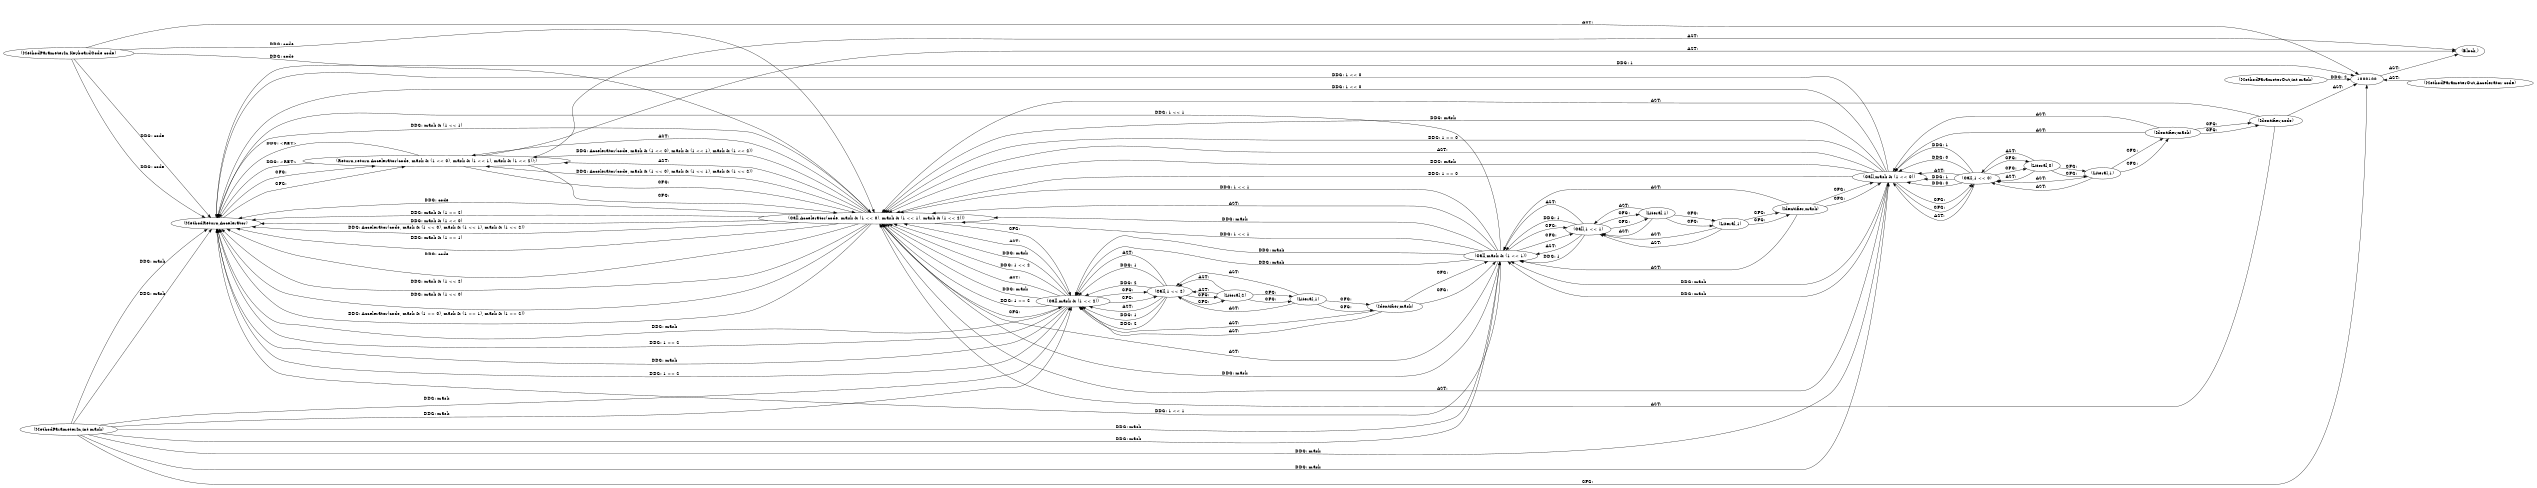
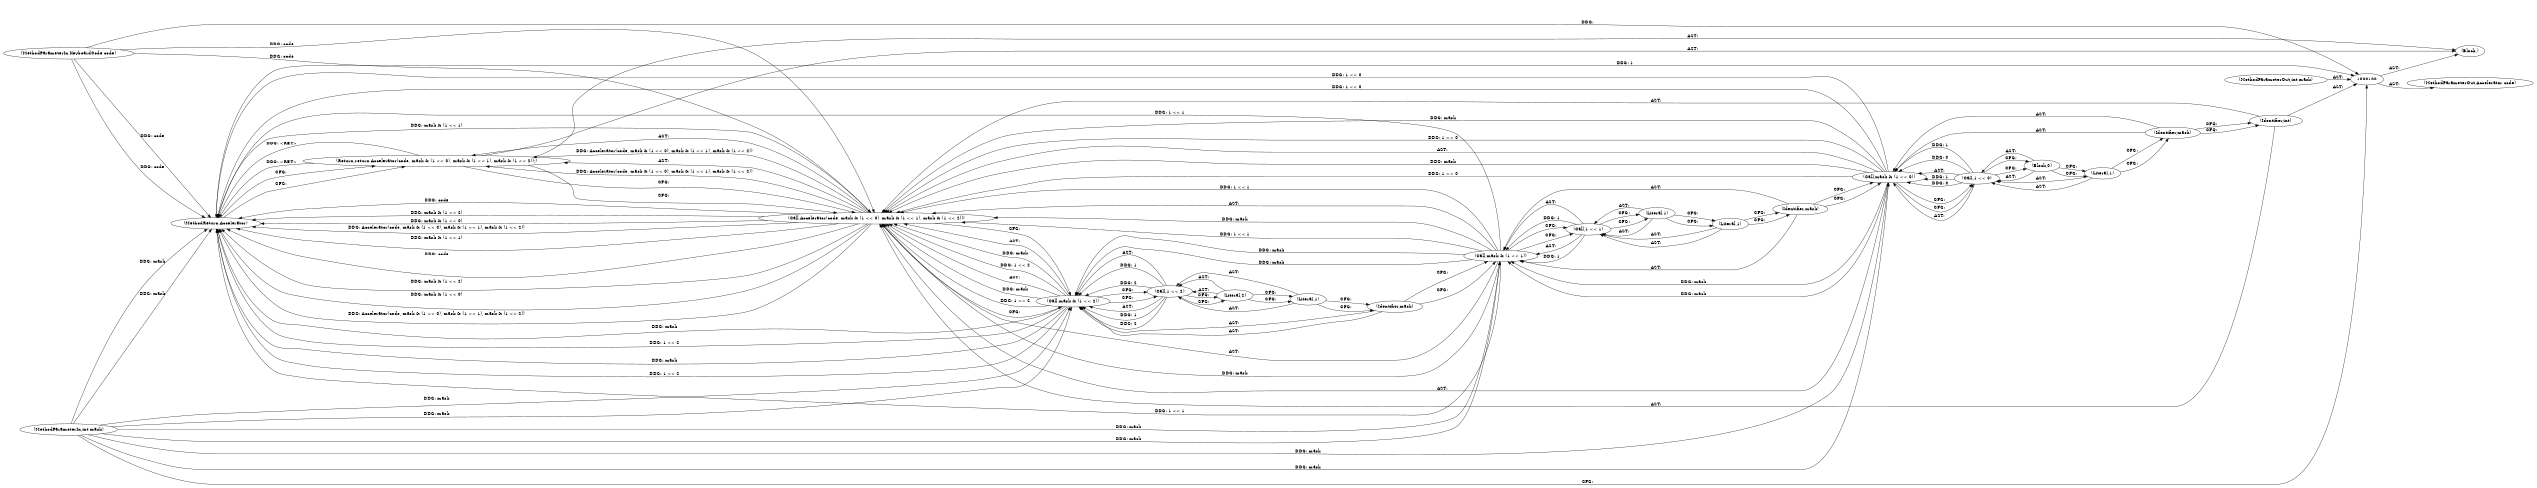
(1588, 22) -> (1588, 22)
(2339, 77) -> (2339, 77)
(2399, 80) -> (2404, 88)
(2276, 121) -> (2276, 121)
(2042, 166) -> (2042, 166)
